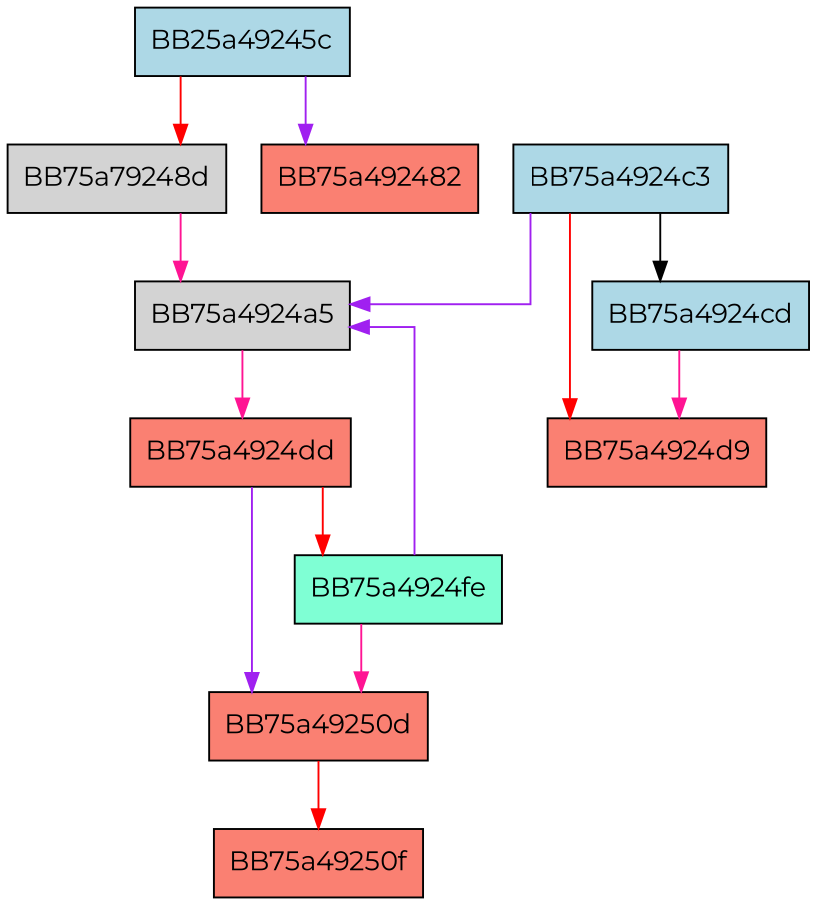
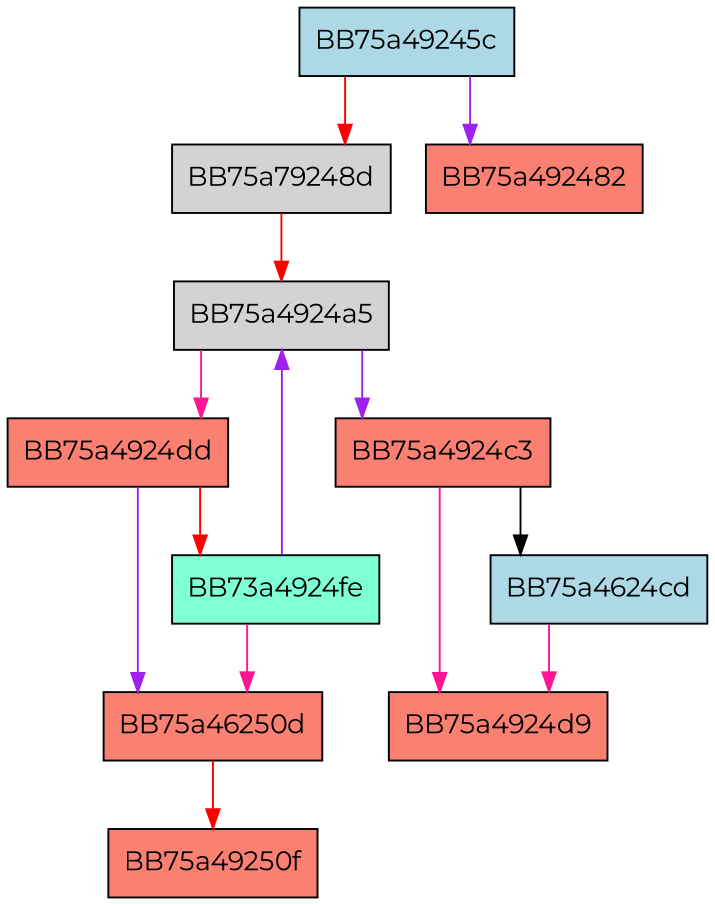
(242, 42) -> (407, 42)
(621, 179) -> (443, 453)
(181, 237) -> (281, 237)
(496, 304) -> (362, 374)
(570, 306) -> (440, 580)
(701, 316) -> (599, 589)
(398, 589) -> (276, 589)
(318, 726) -> (213, 726)
